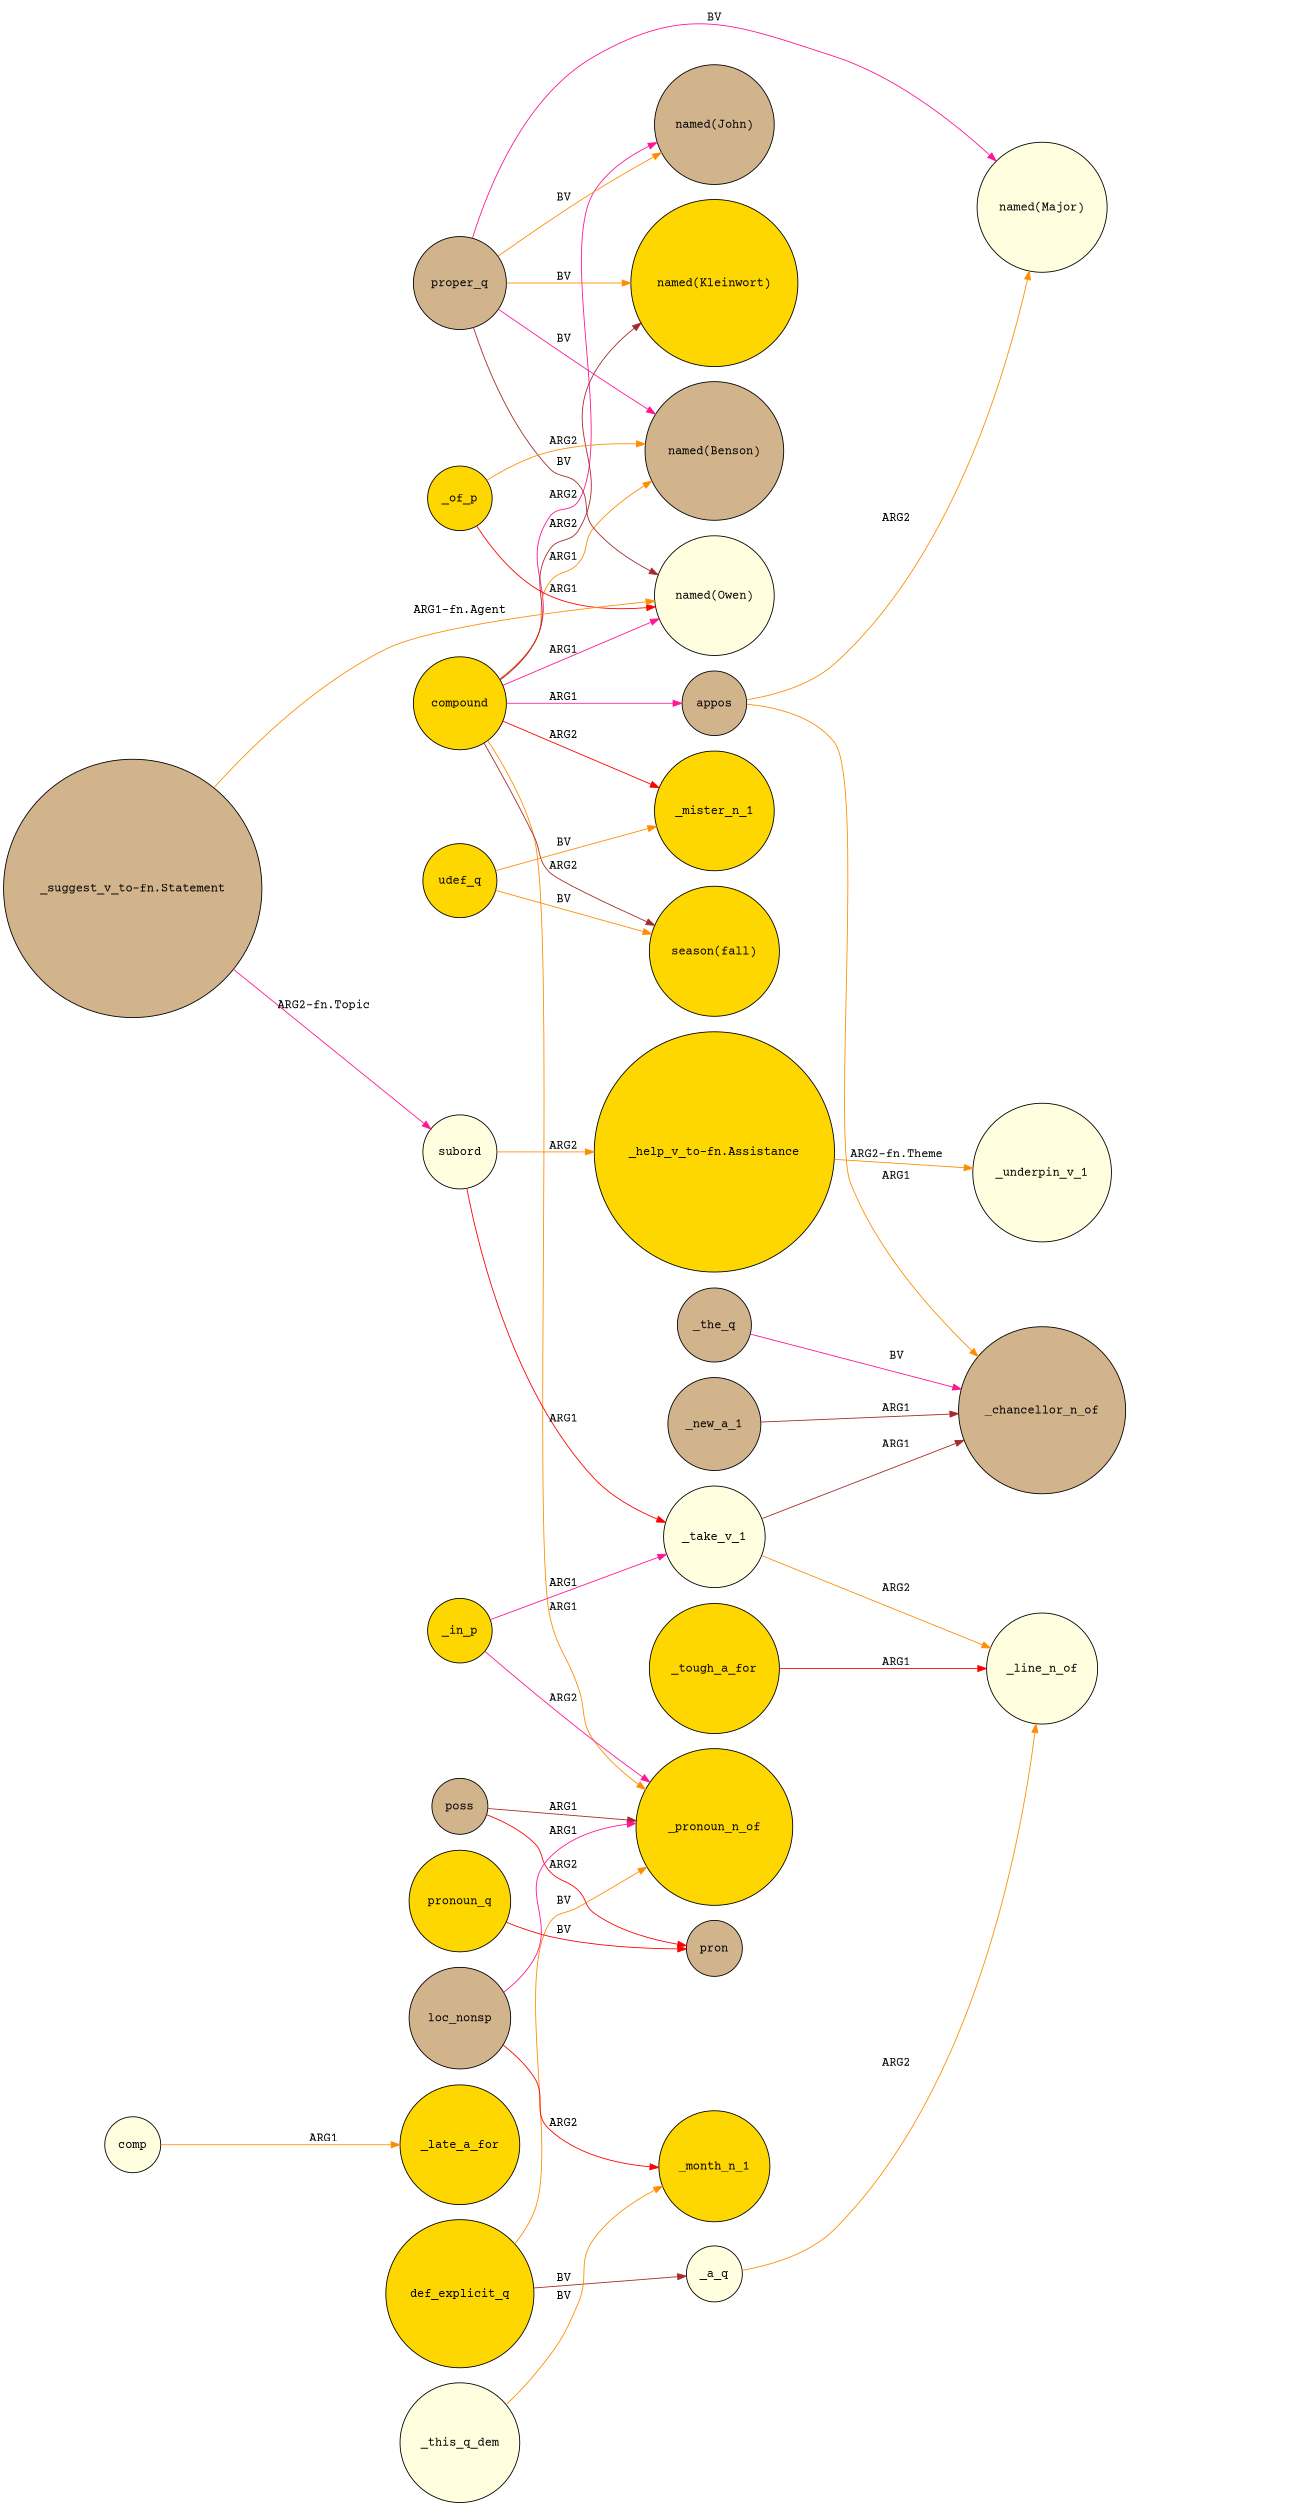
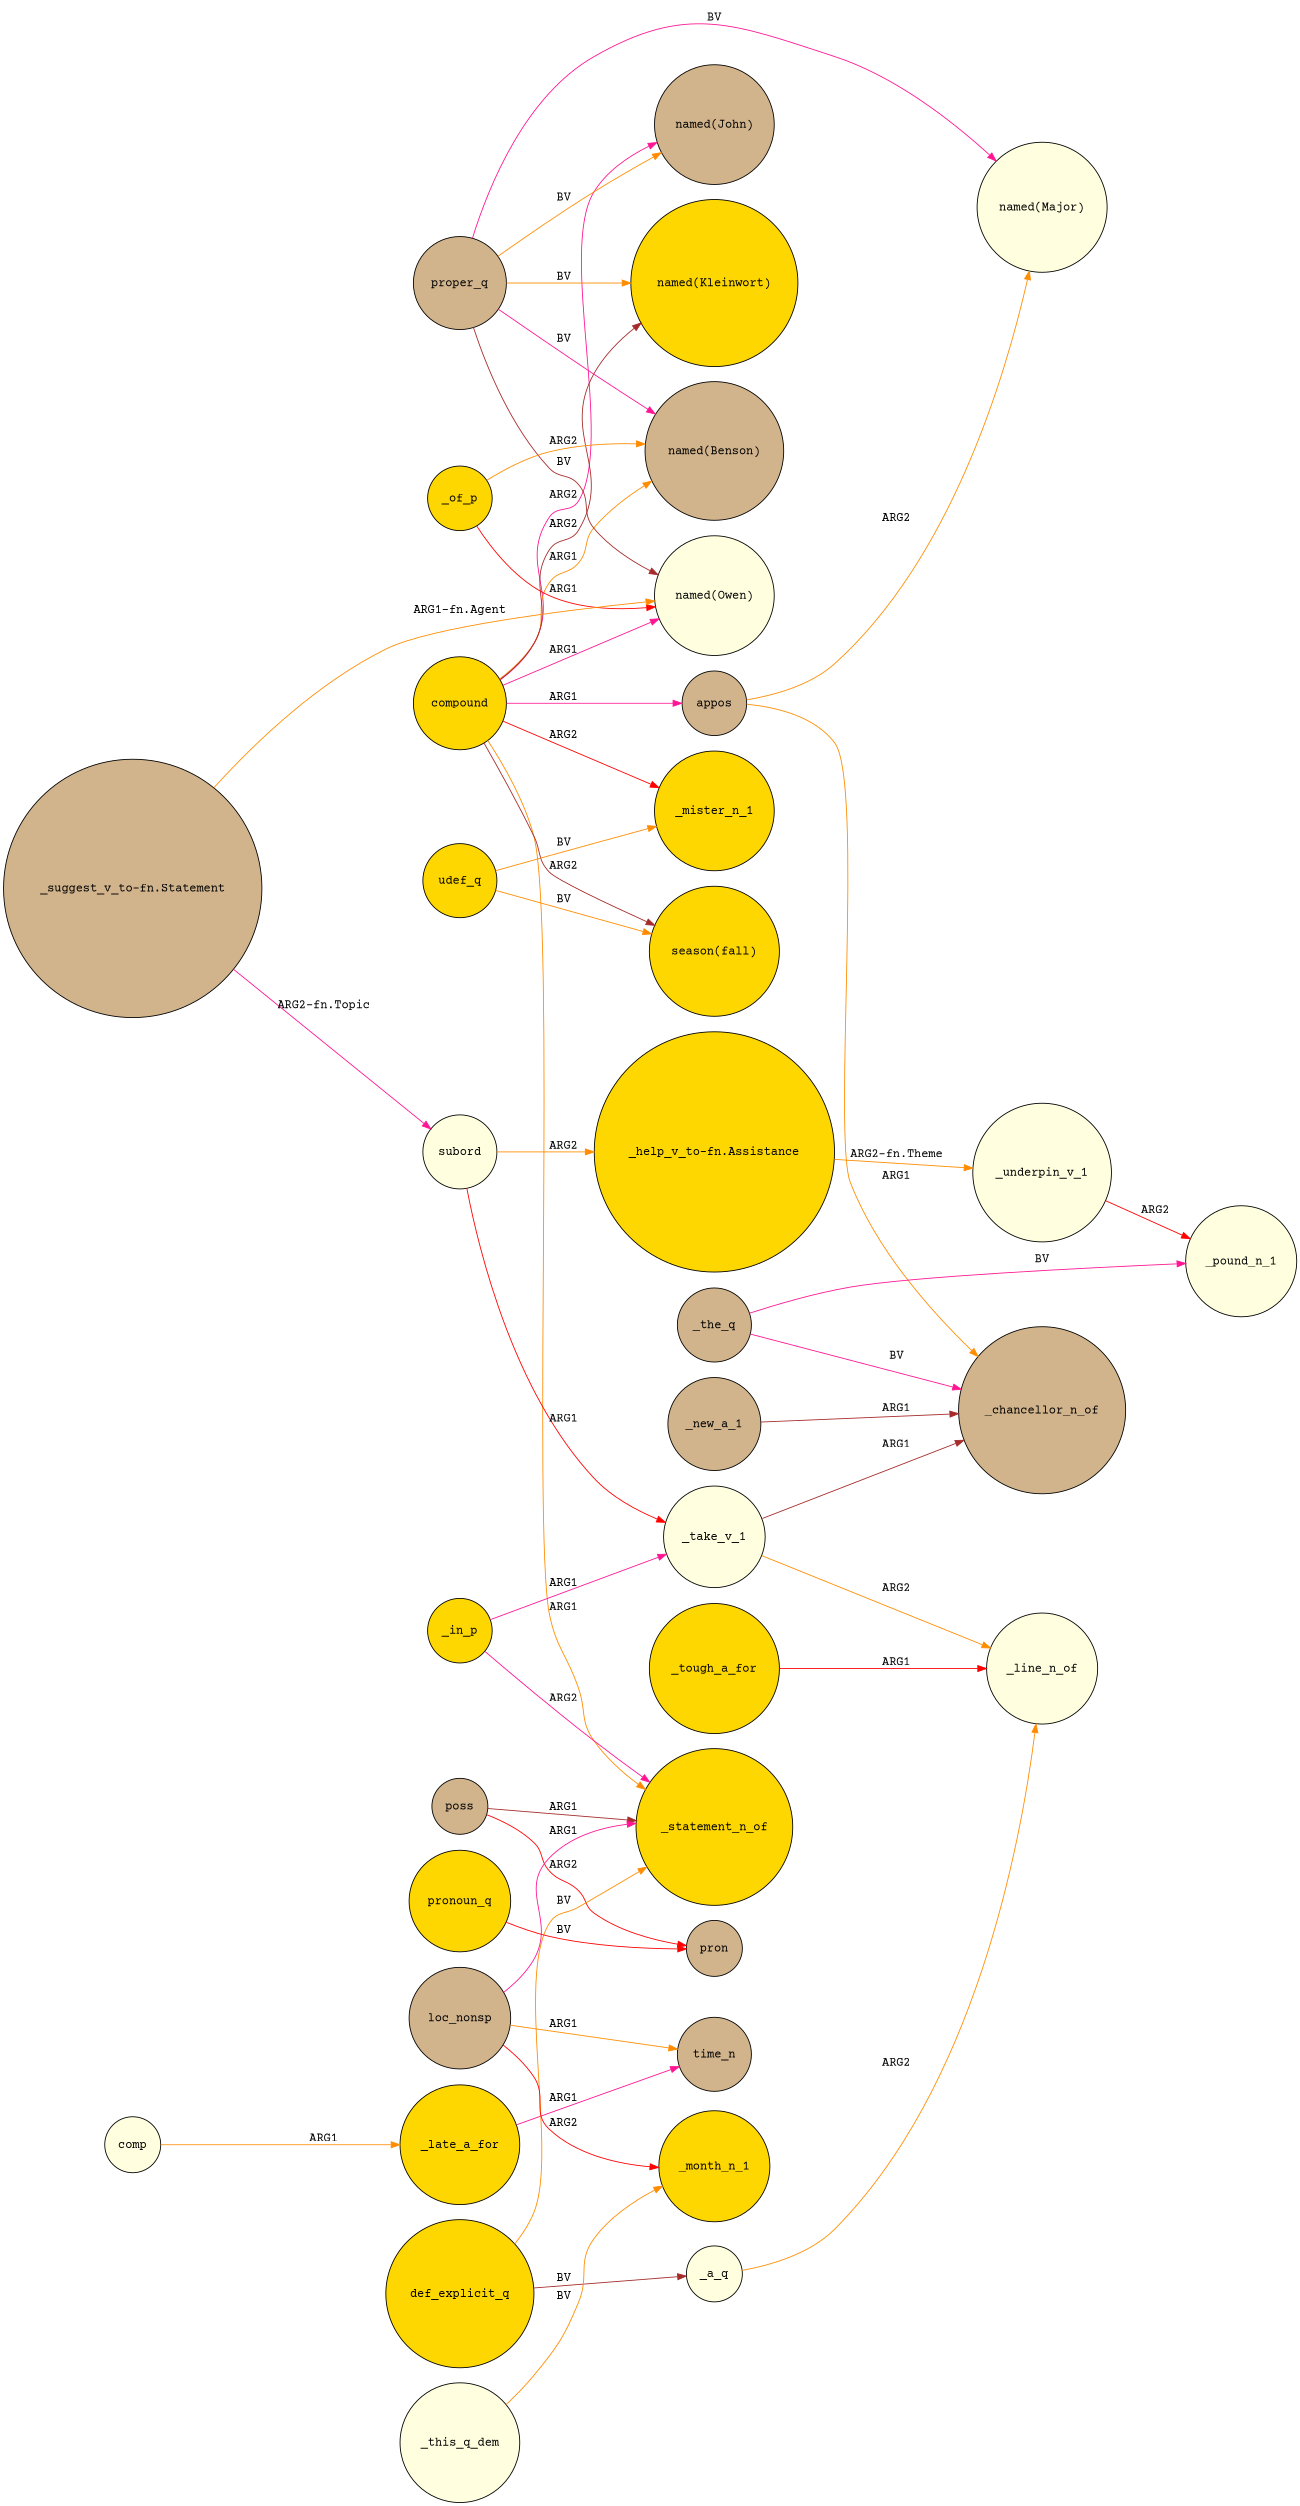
none -> (1241, 1261)
(714, 1827) -> (714, 1827)
none -> (714, 2054)
